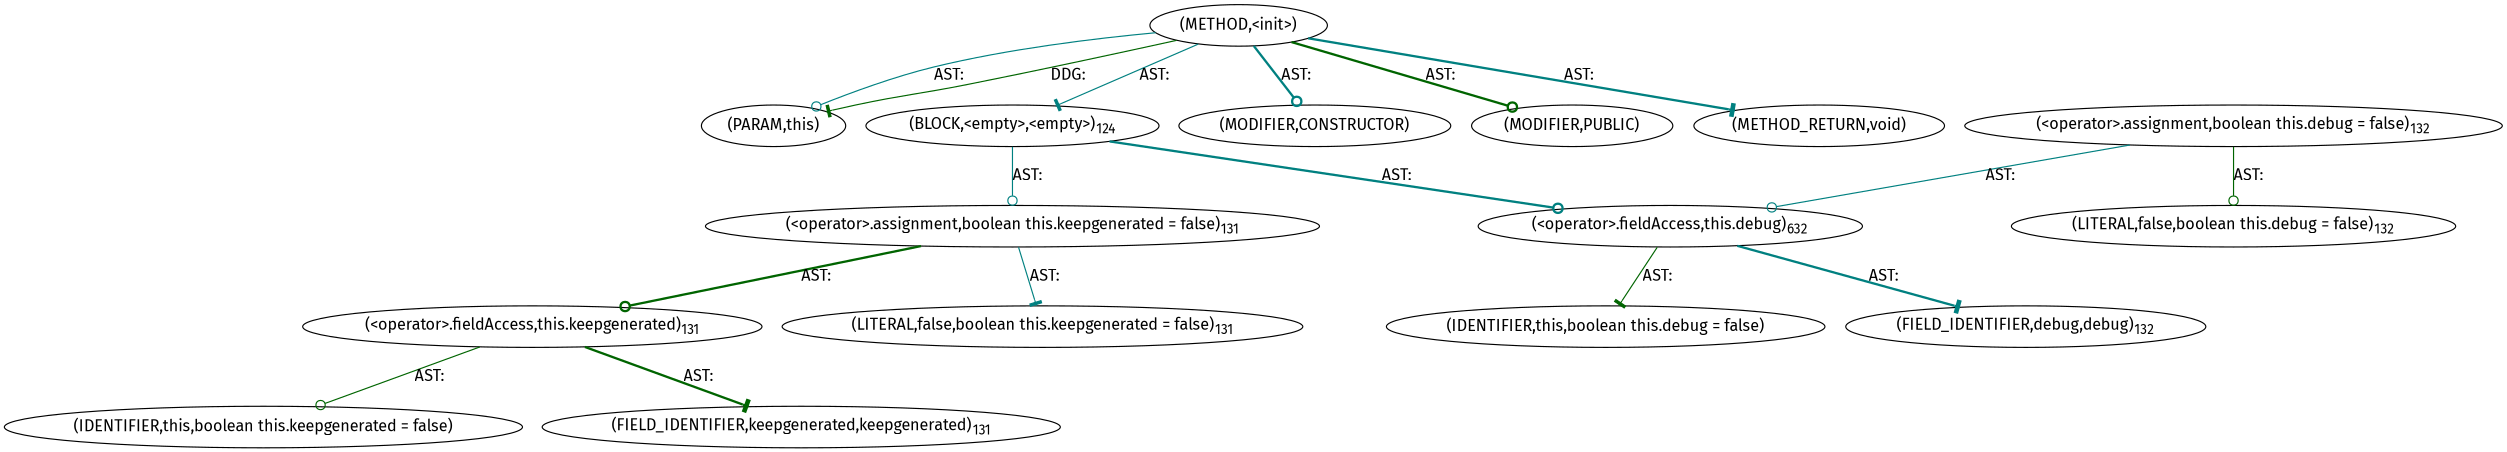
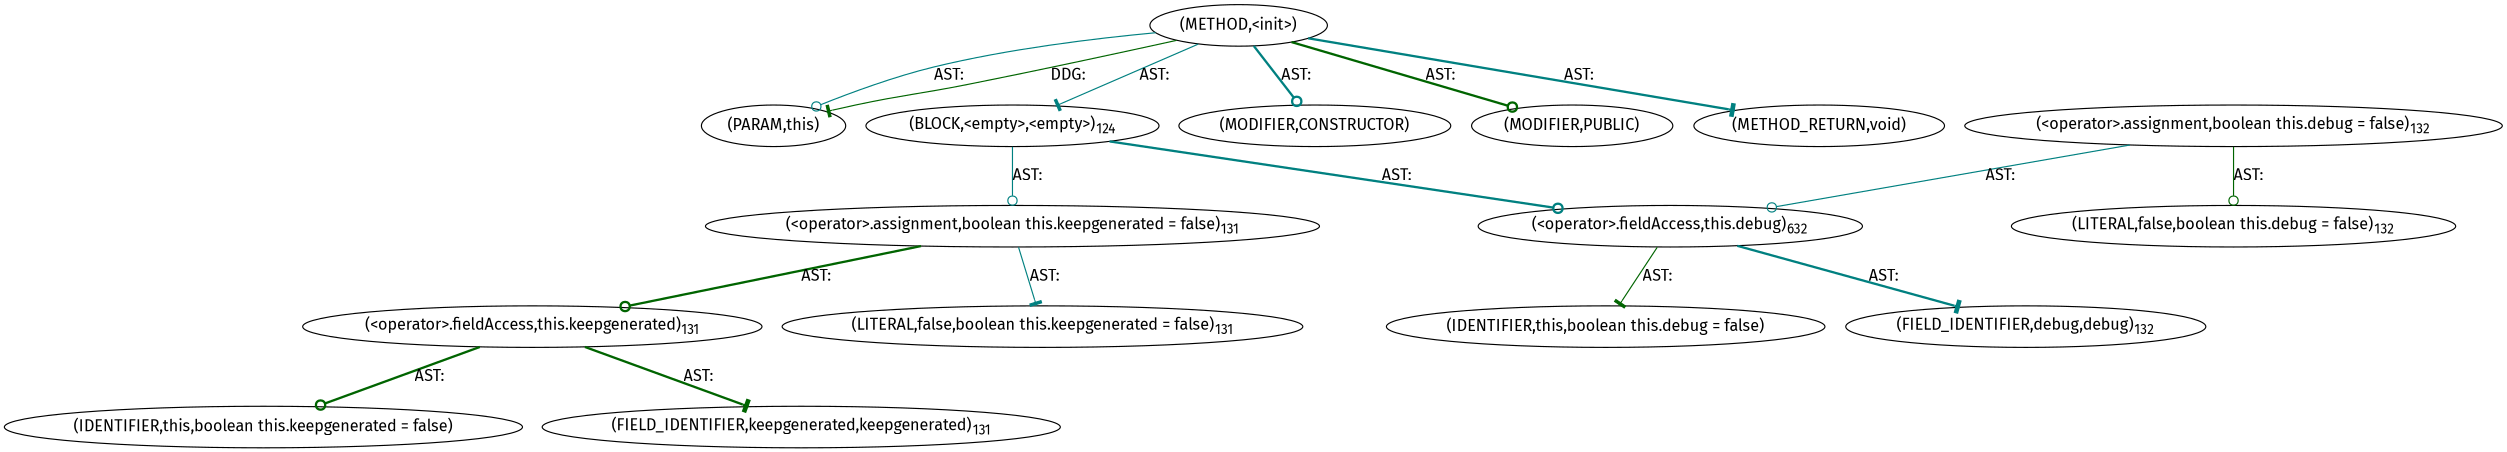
(402, 375) -> (402, 375)
